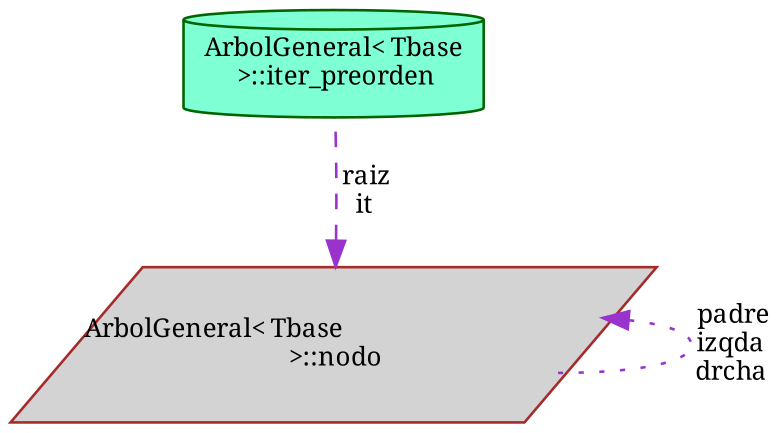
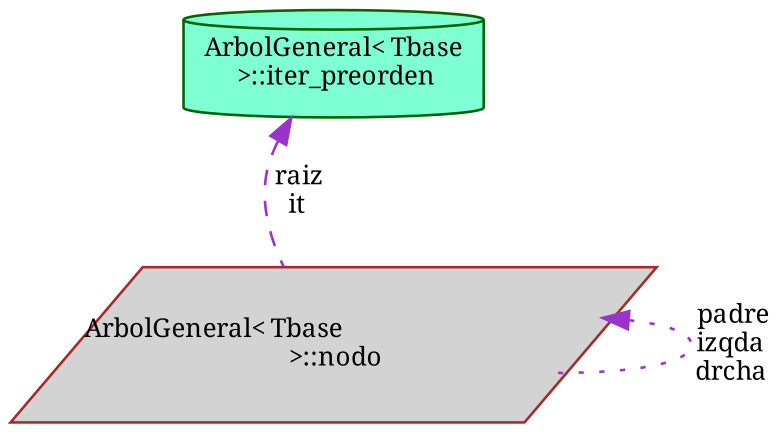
(336, 179) -> (265, 204)
